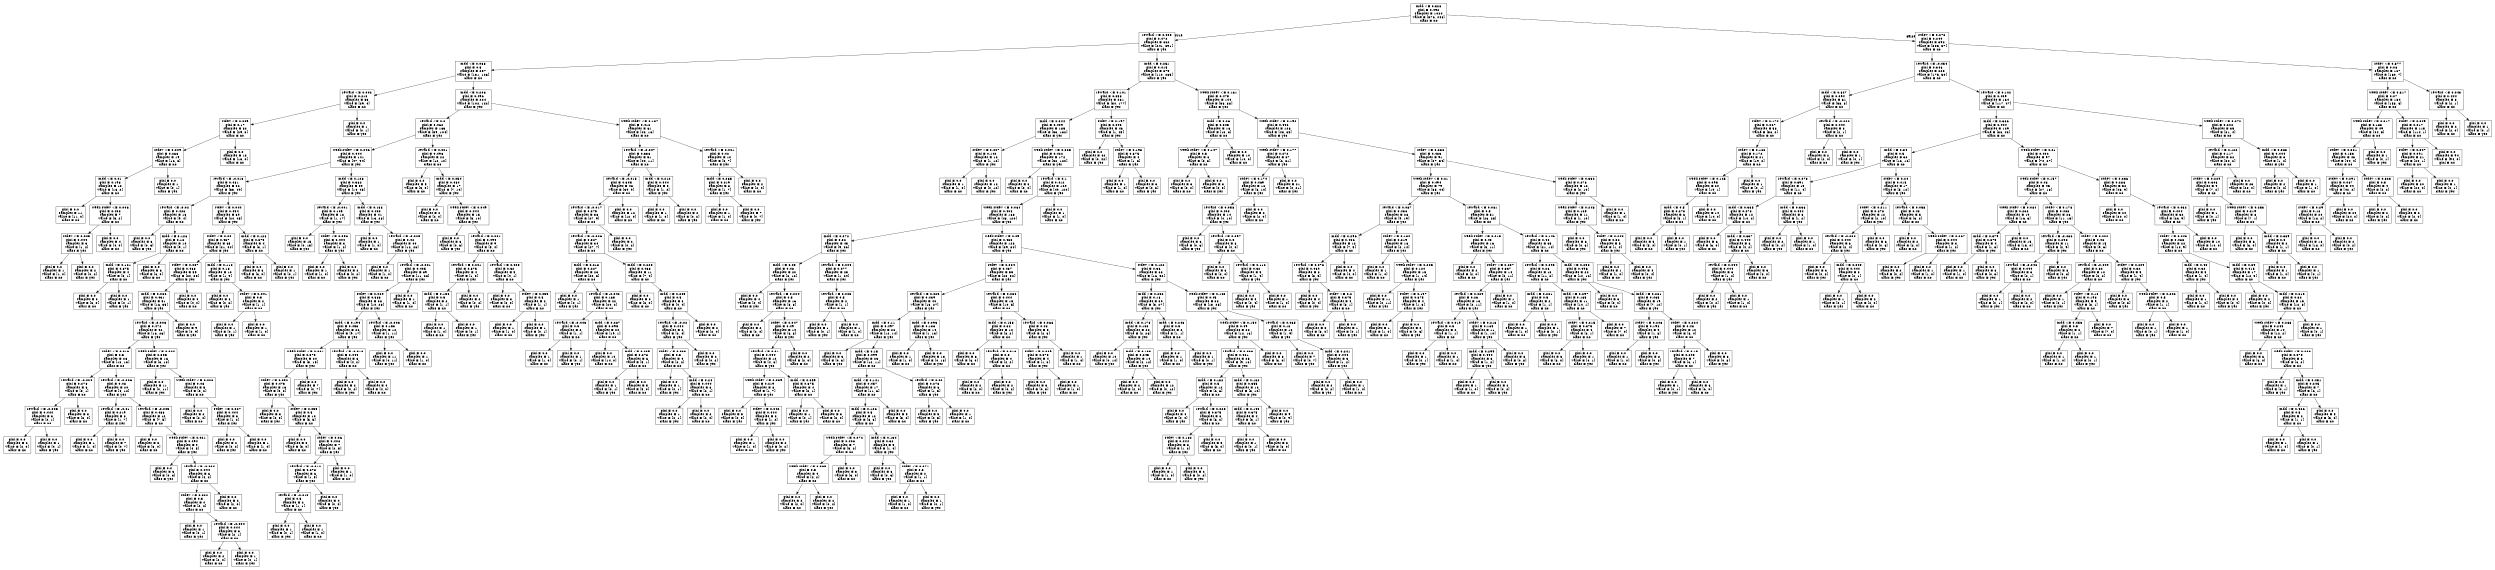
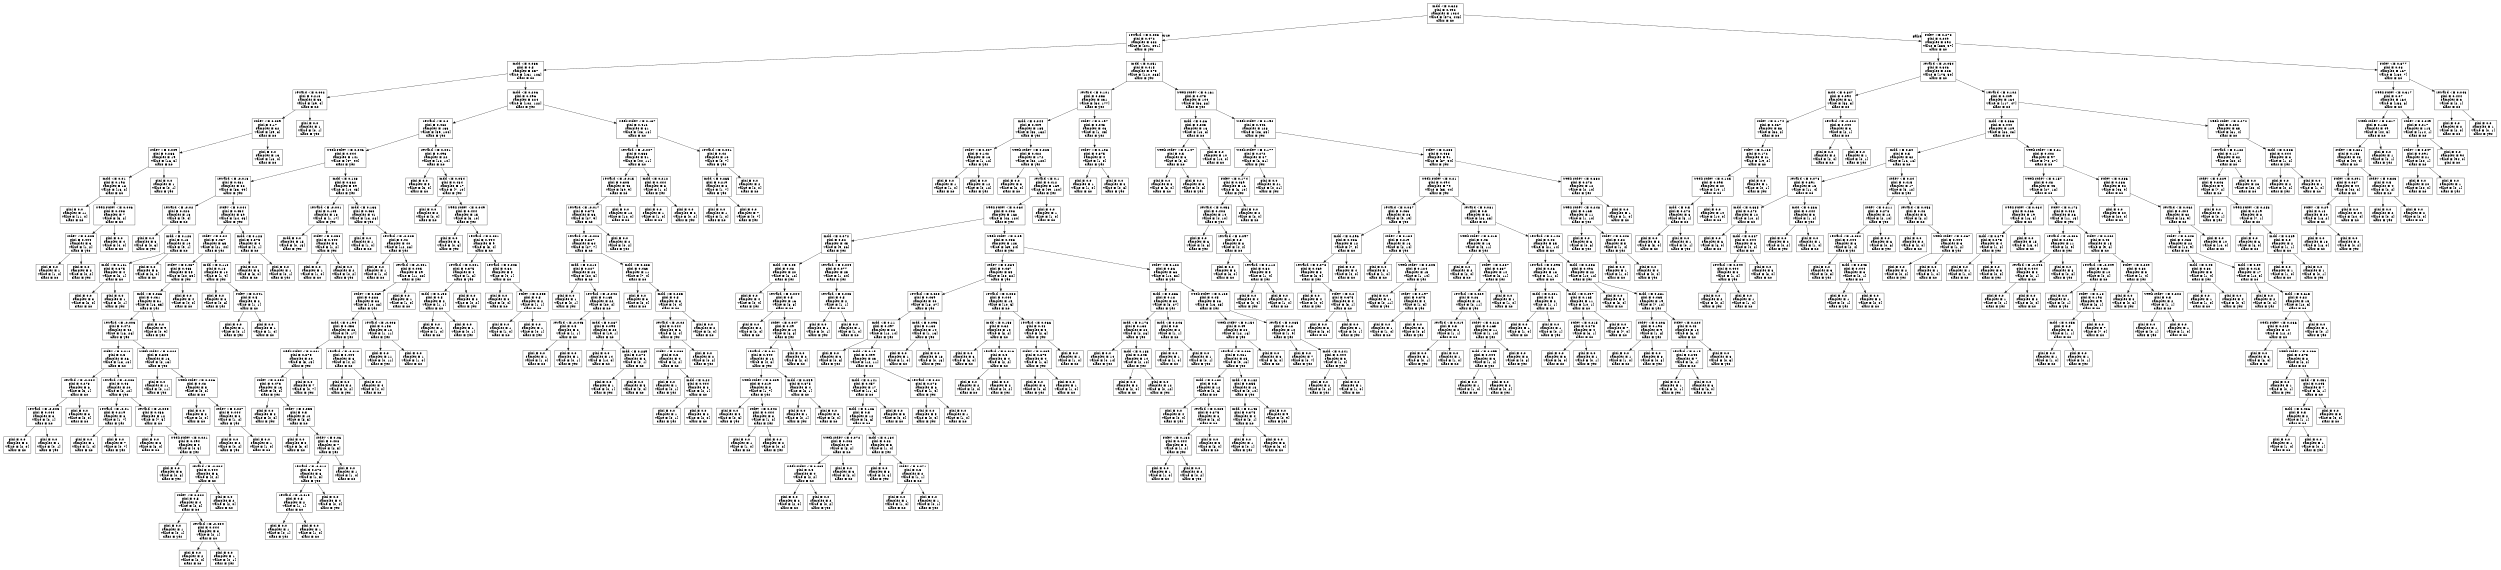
(1094, 157) -> none
(300, 244) -> (292, 244)
